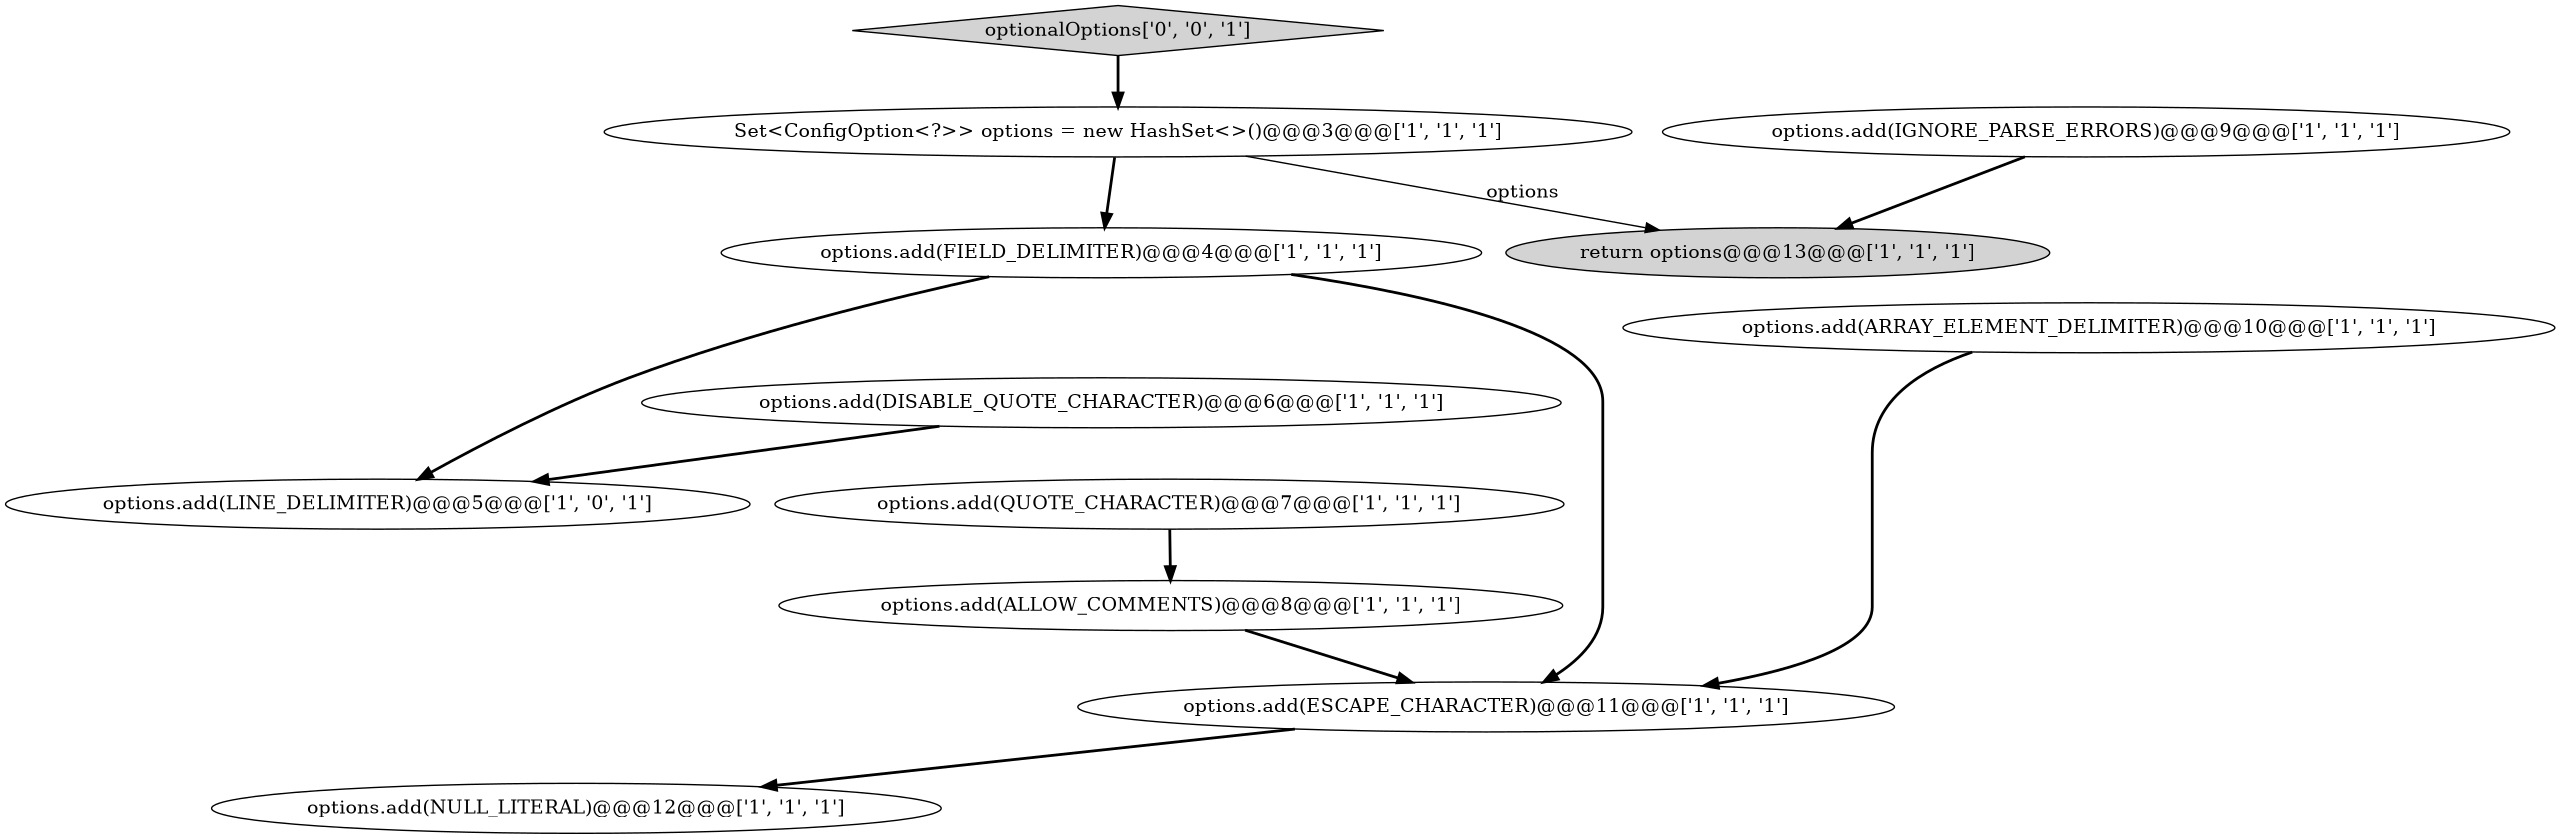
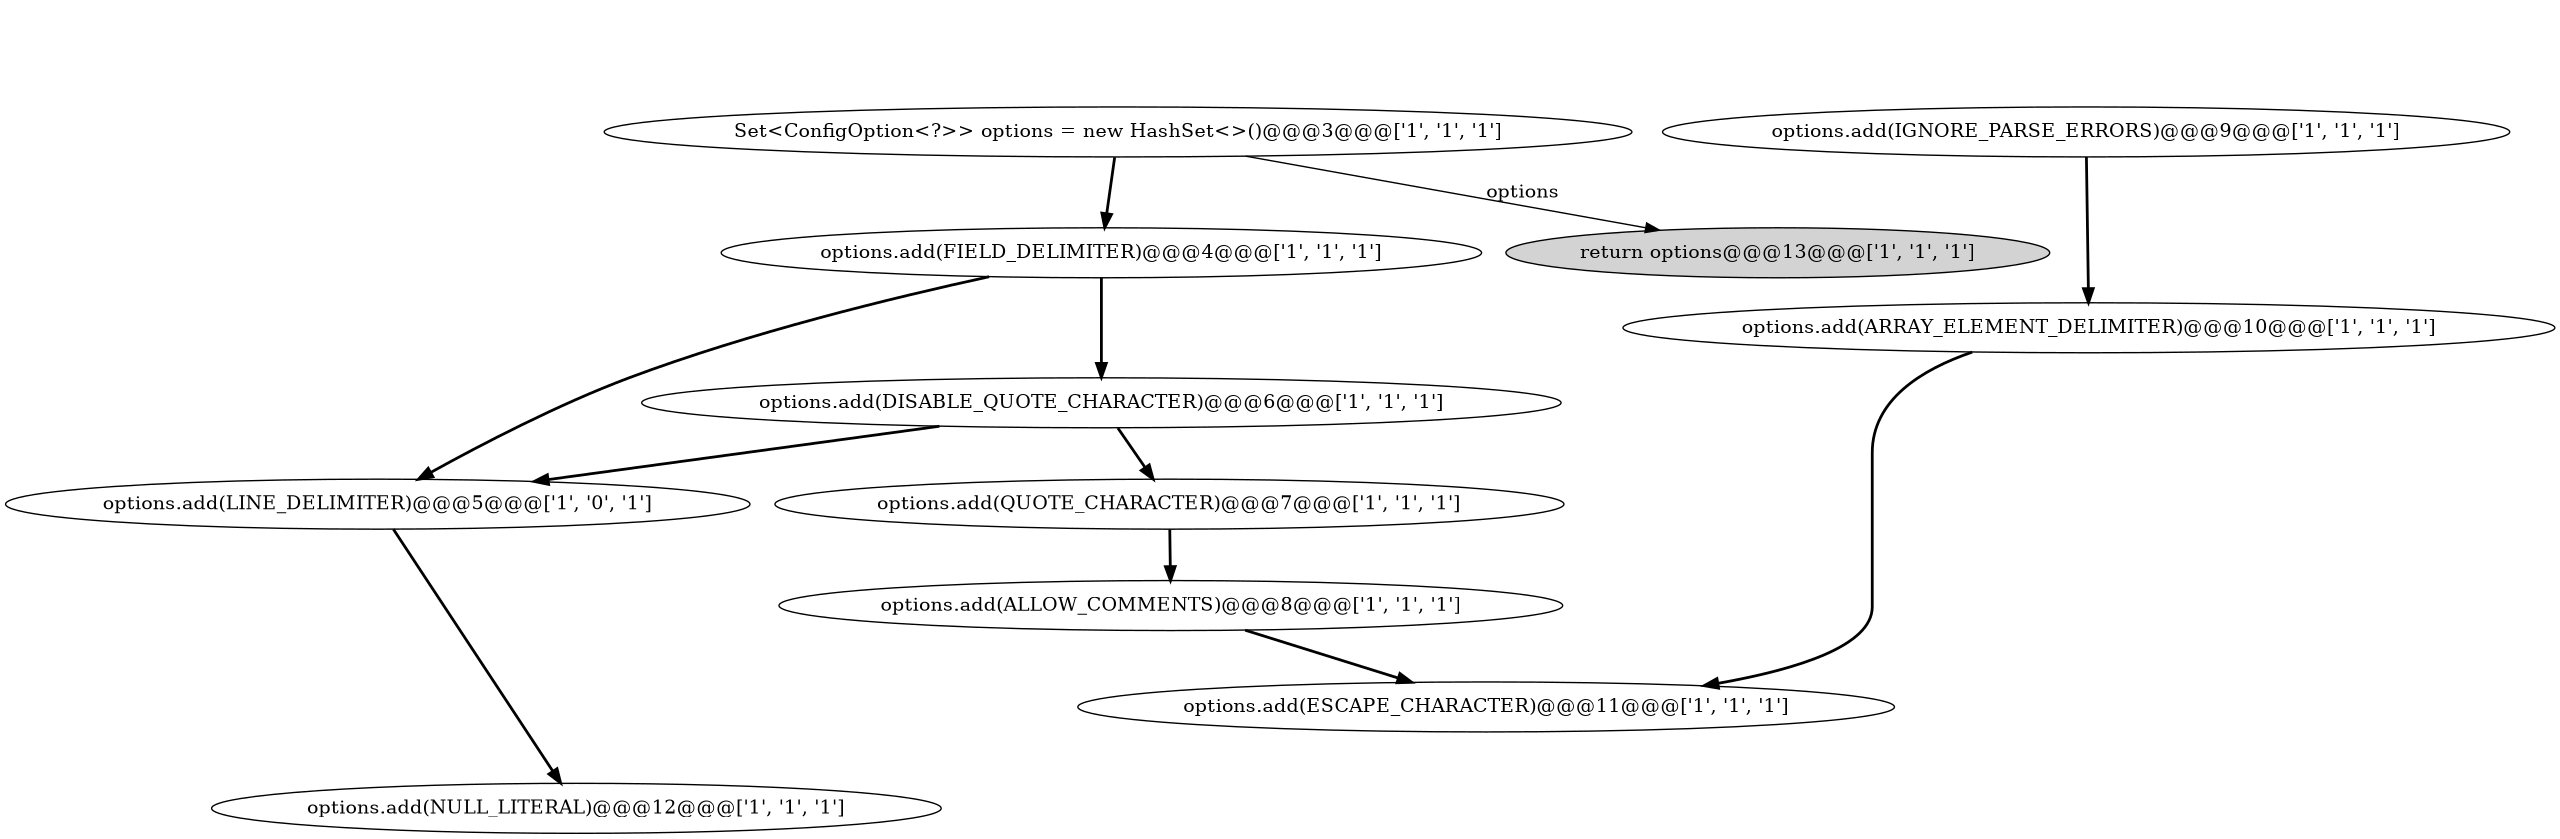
(1118, 31) -> none
(1938, 190) -> (2087, 223)
(1592, 374) -> (1101, 321)
none -> (1132, 448)
(1035, 757) -> (473, 650)
